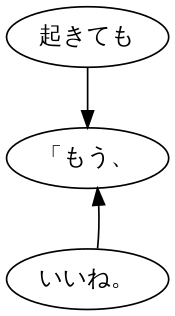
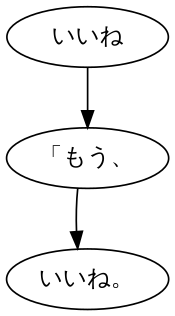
(88, 37) -> (88, 37)
(99, 227) -> (76, 210)
